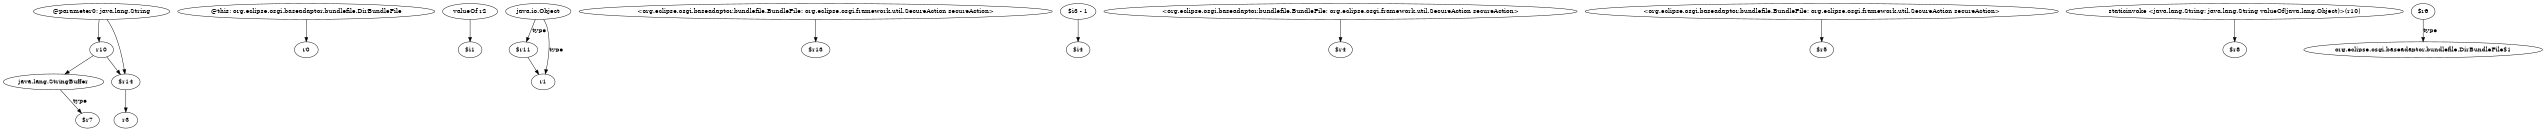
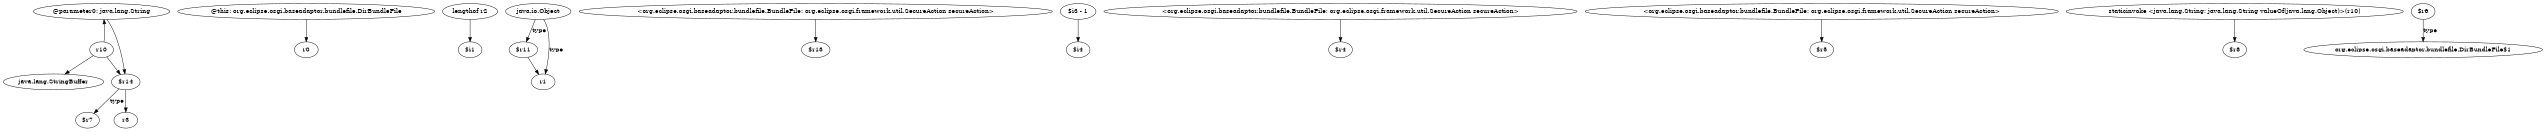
(470, 11) -> (470, 11)
(99, 28) -> (105, 33)
(70, 100) -> (108, 100)
